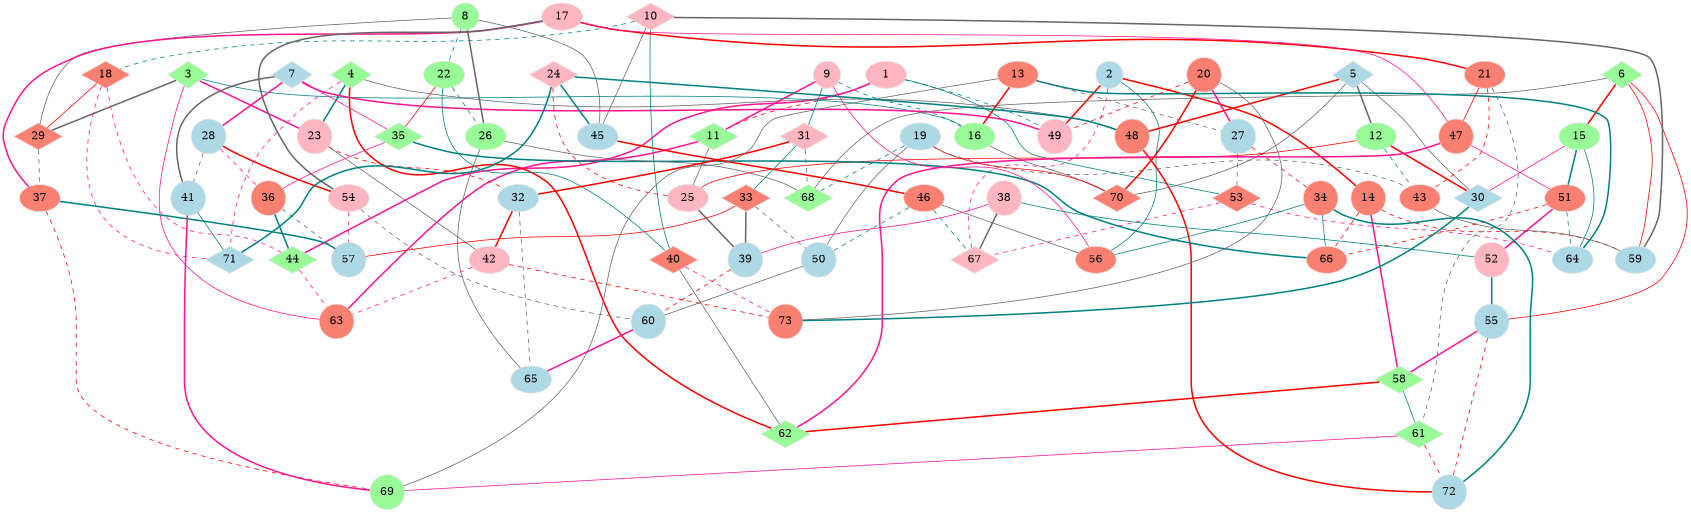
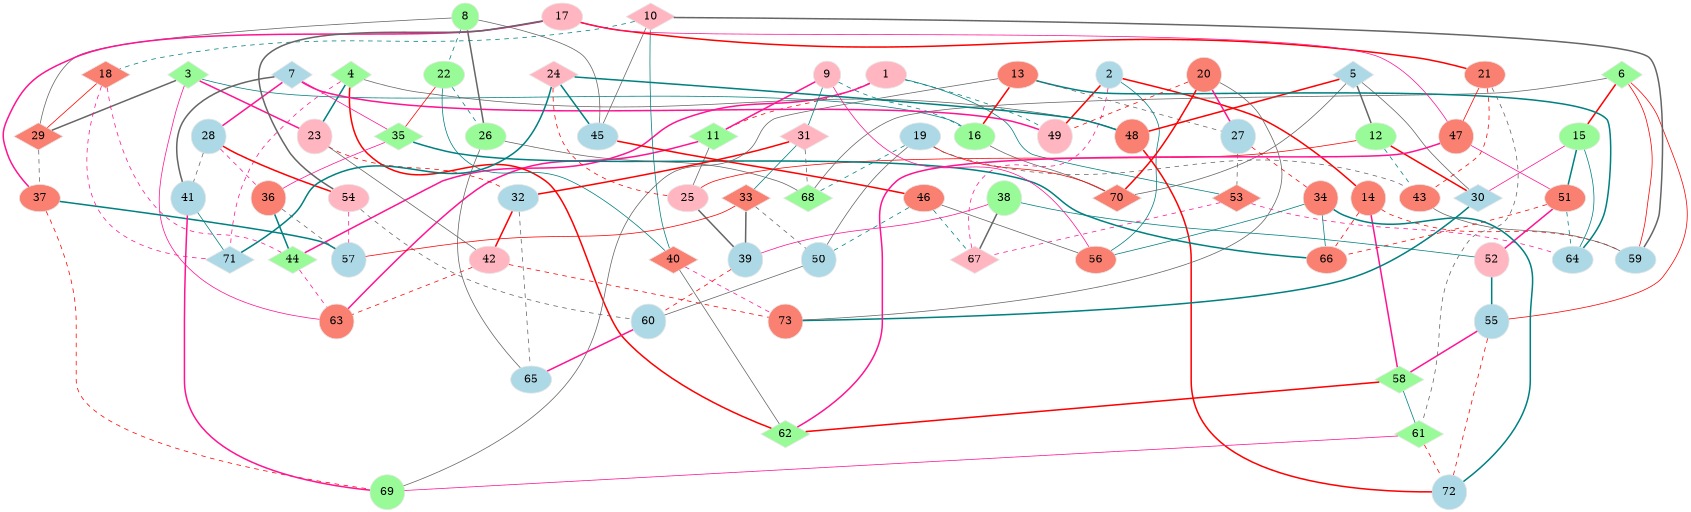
(1004, 198) -> (1004, 198)
(412, 291) -> (412, 291)
